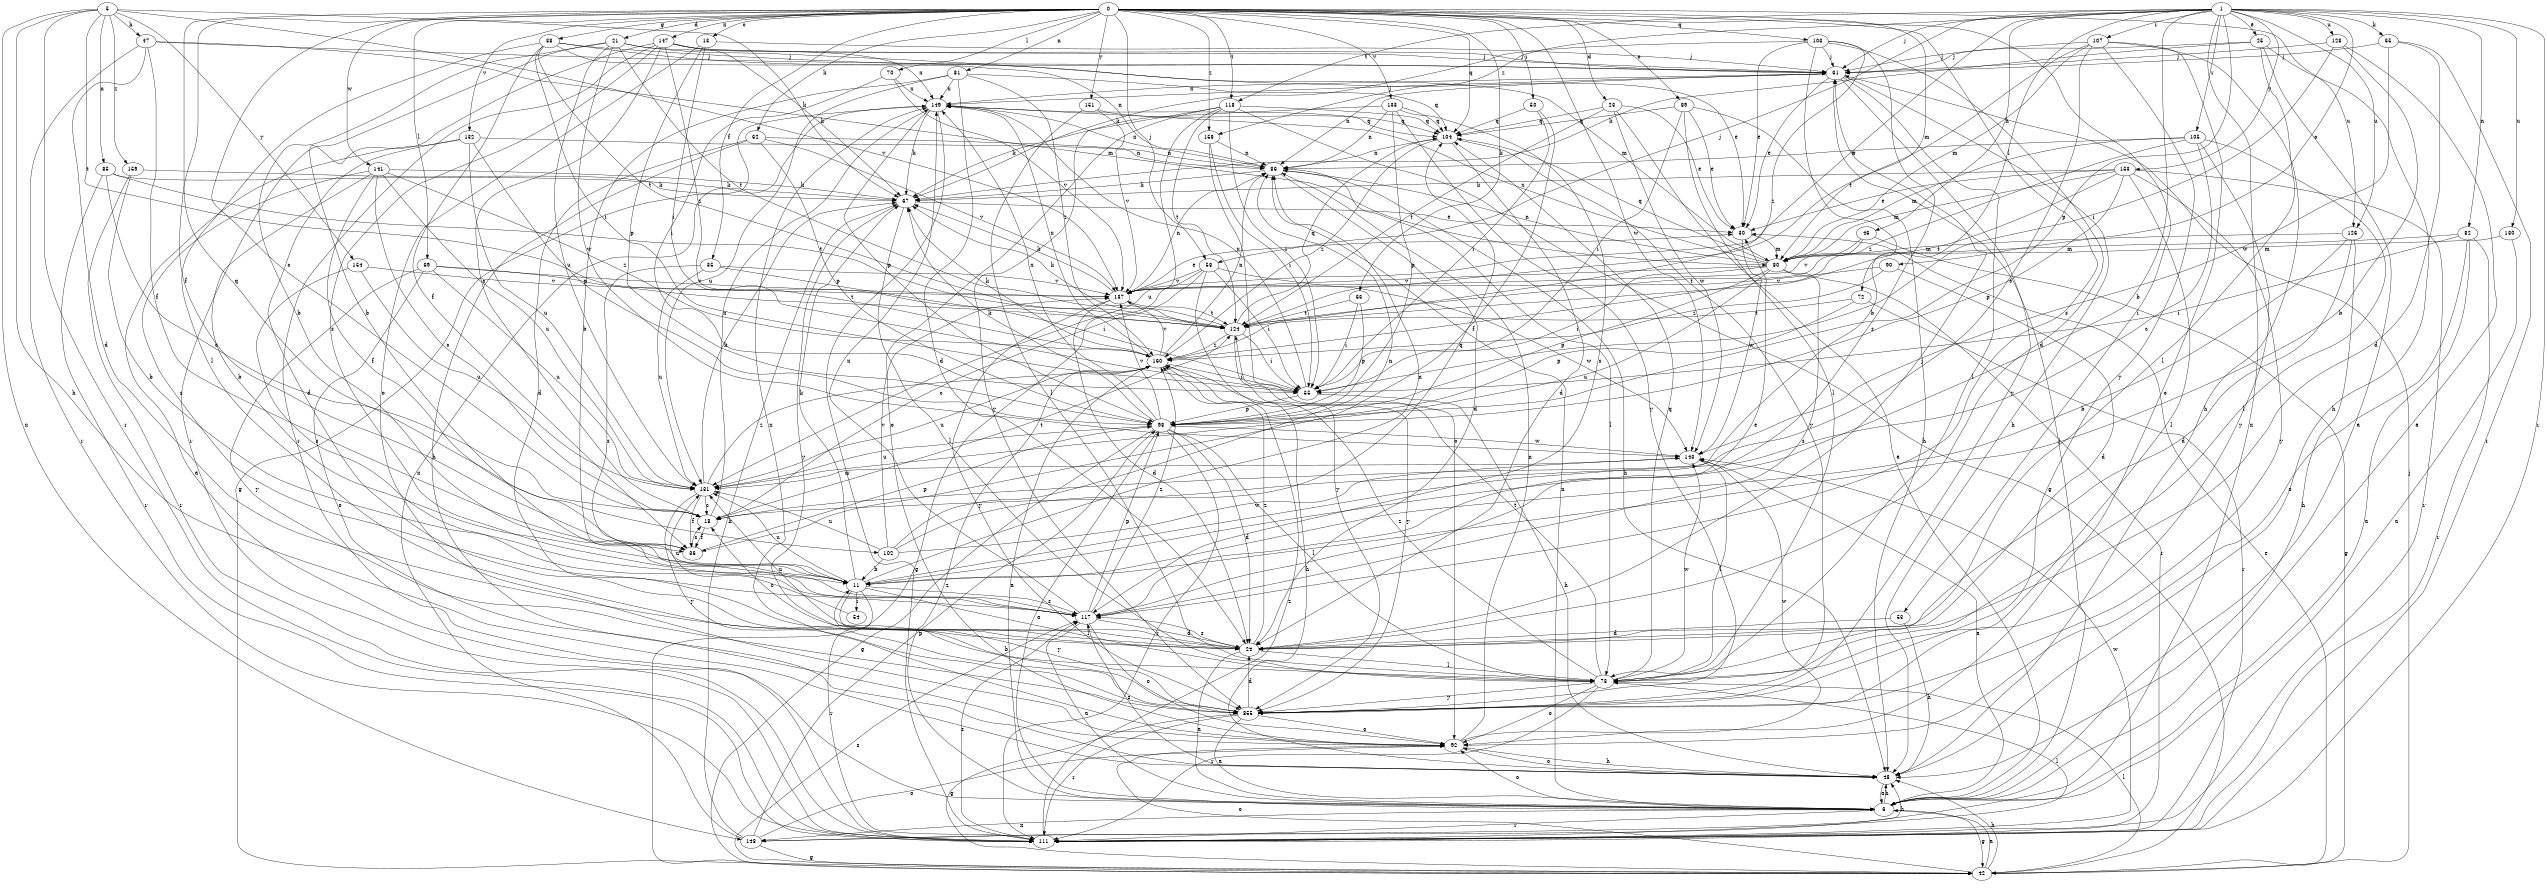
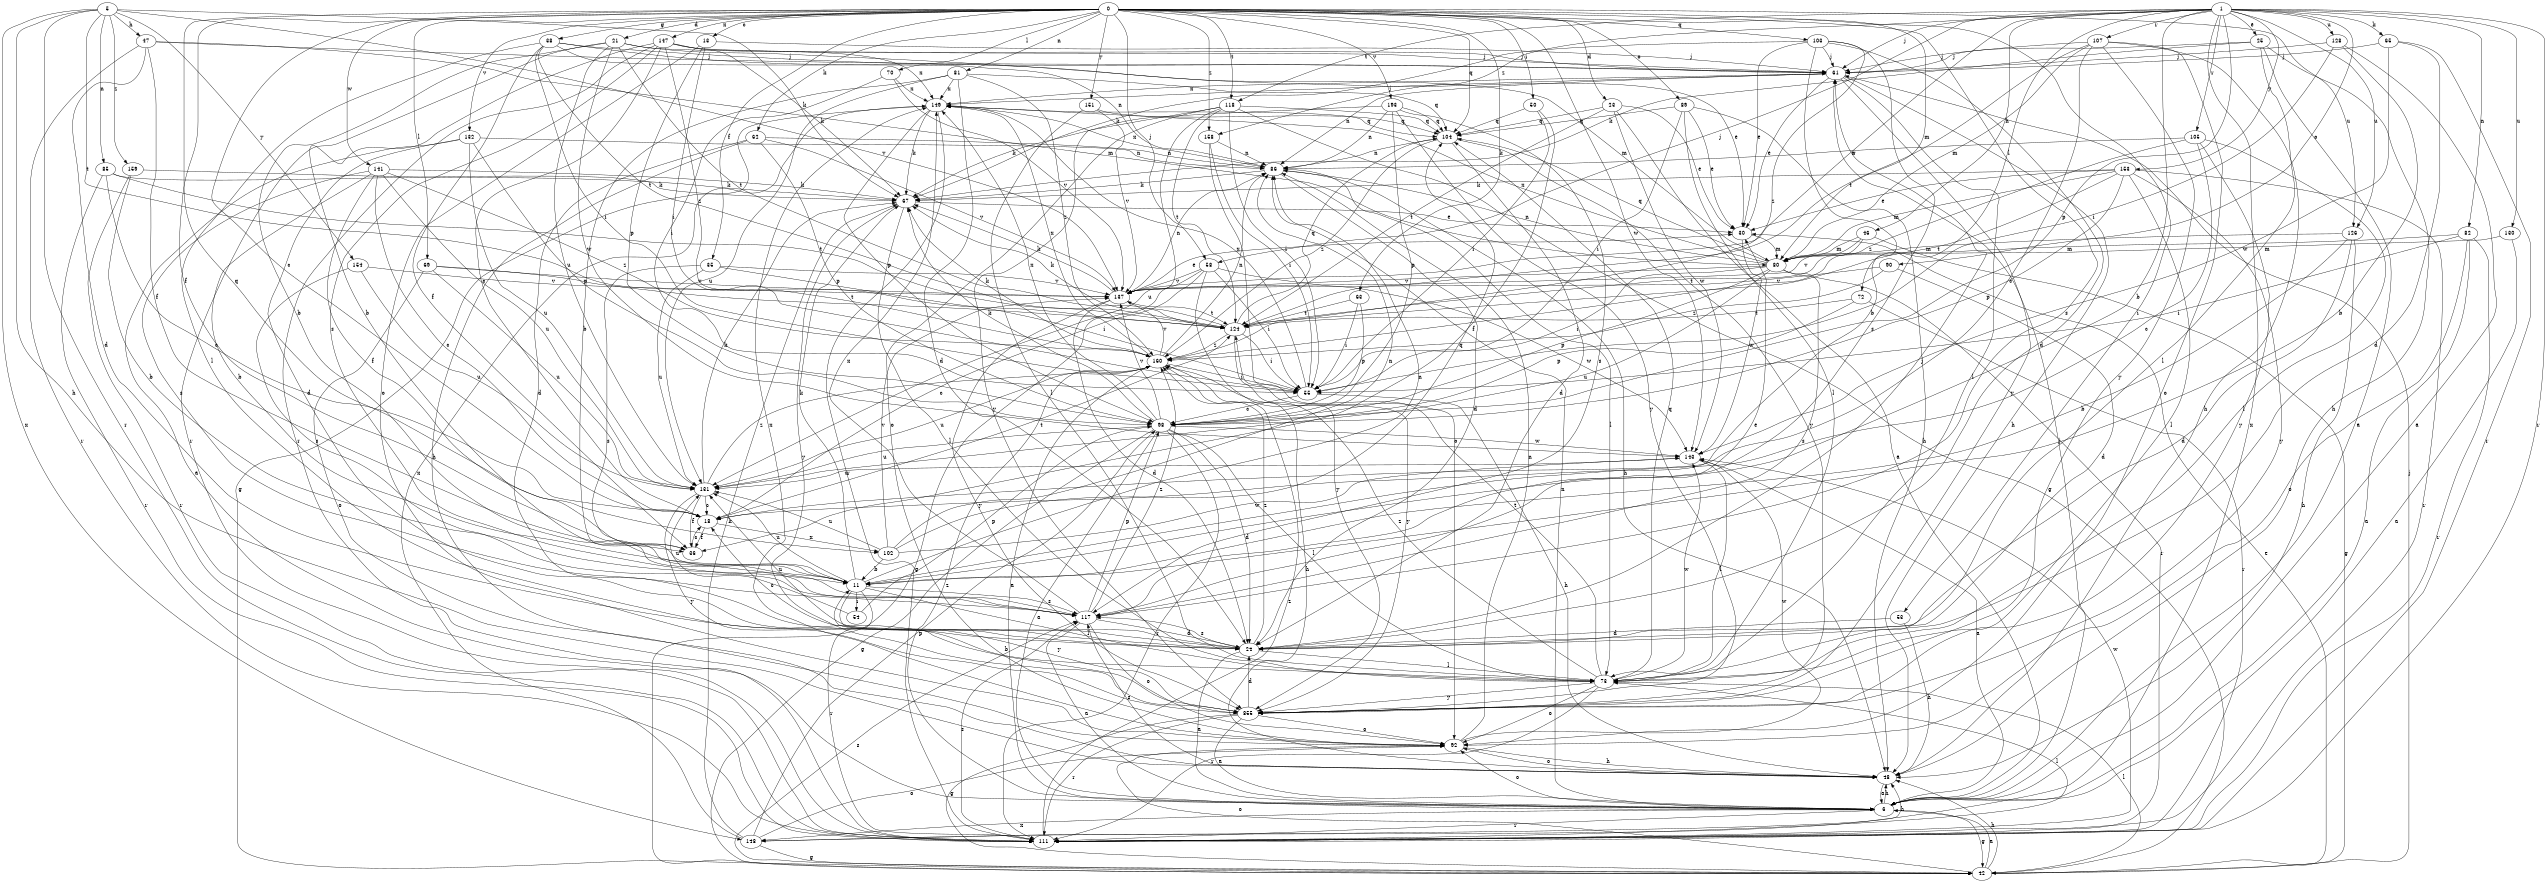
(1392, 105) -> (1392, 105)
(1976, 170) -> (1830, 251)
(733, 283) -> (792, 537)
(1248, 409) -> (1248, 409)
(923, 483) -> (993, 515)
(576, 610) -> none
